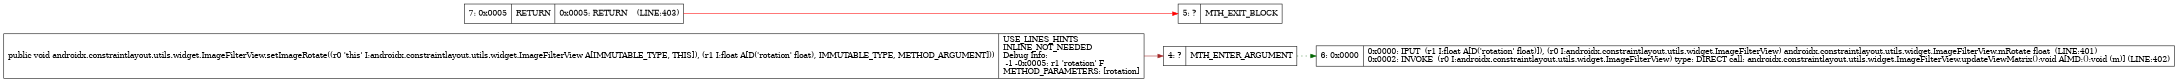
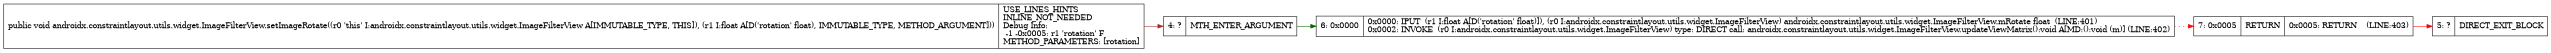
(1241, 13) -> (2501, 26)
none -> (2181, 26)
(1304, 56) -> (1304, 26)
